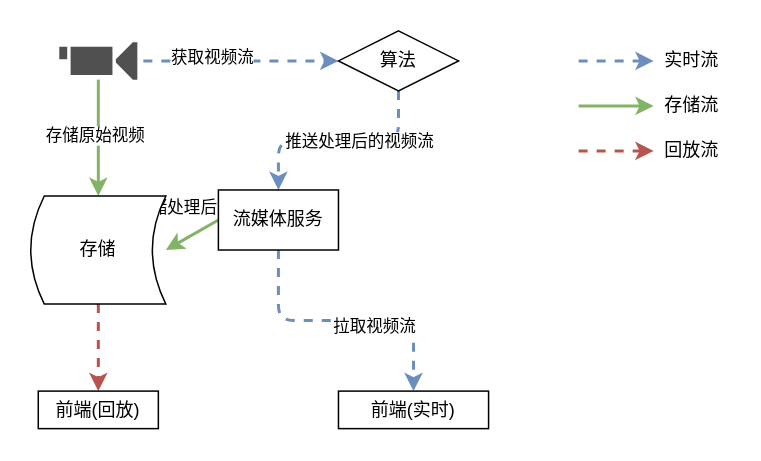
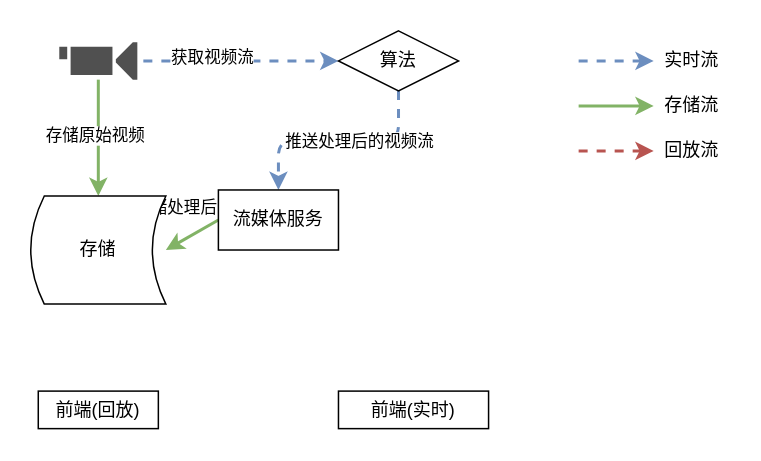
(339, 320) -> none
(98, 341) -> none
